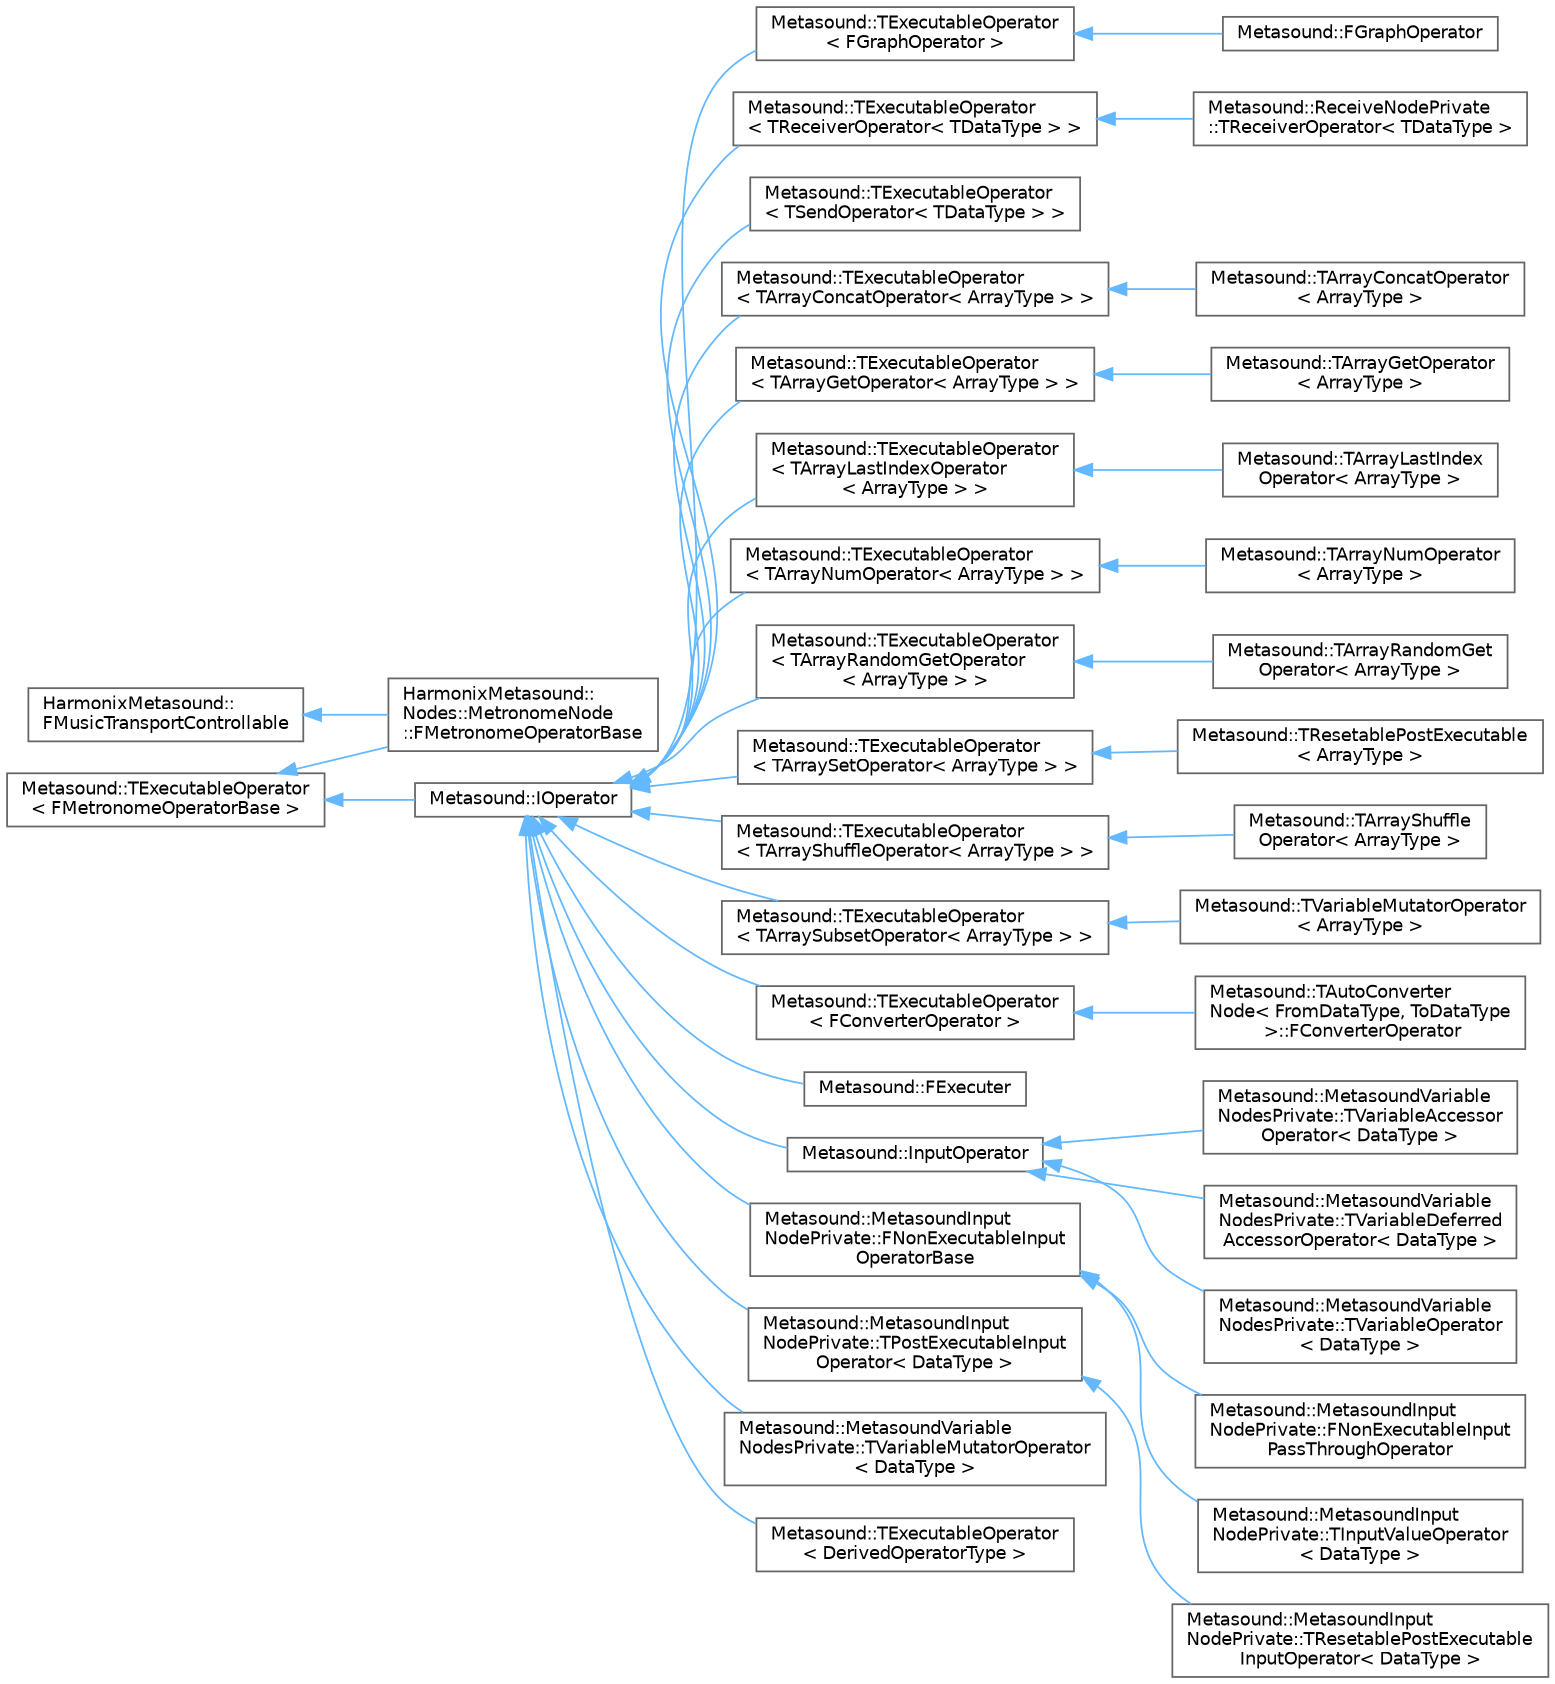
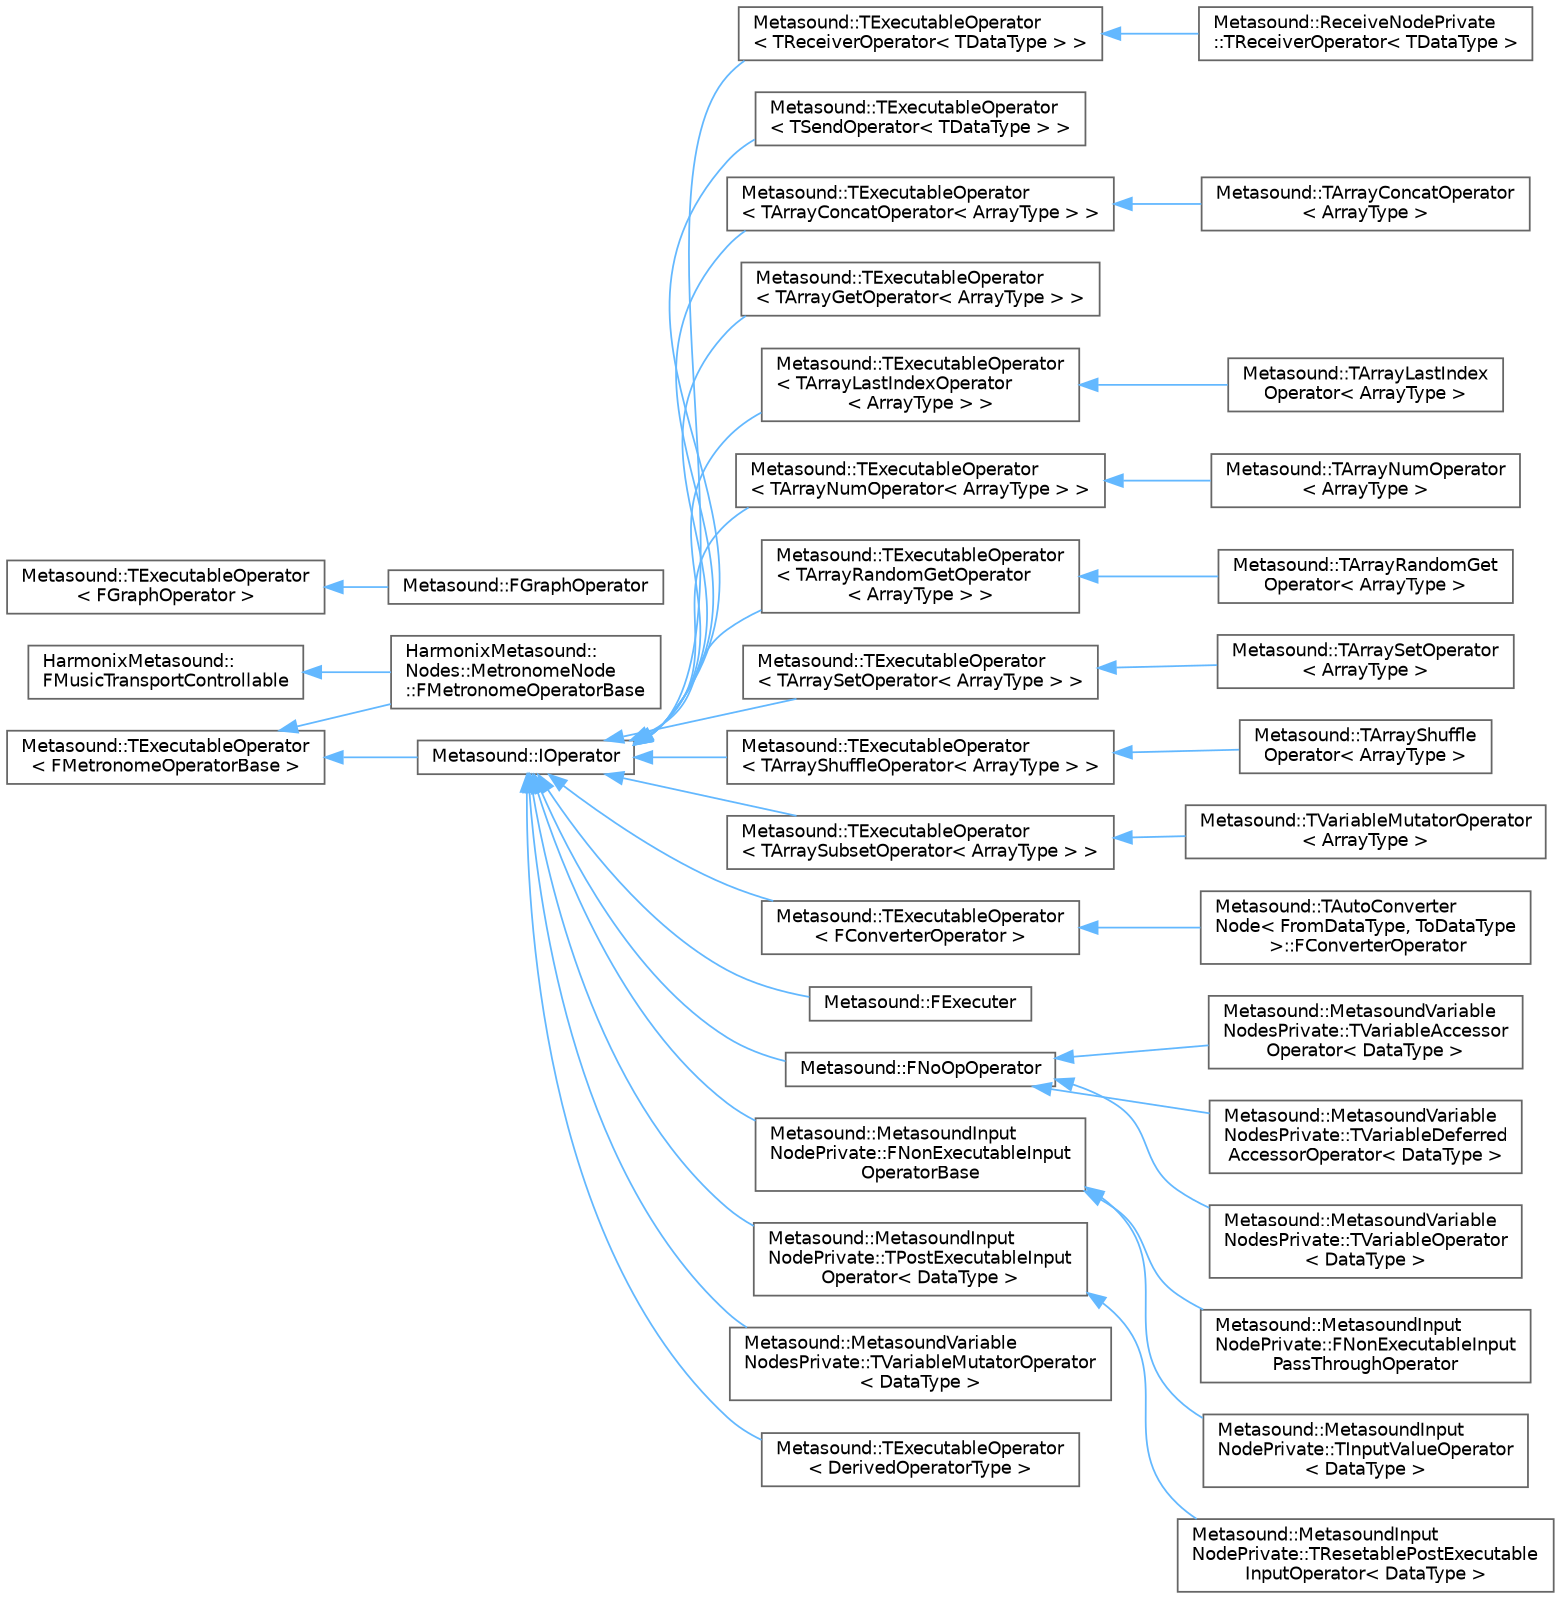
(685, 350) -> none
(1360, 374) -> none
(1360, 747) -> (1366, 662)
(915, 1155) -> (921, 1069)
